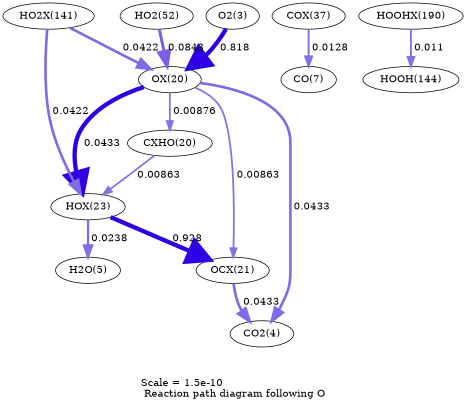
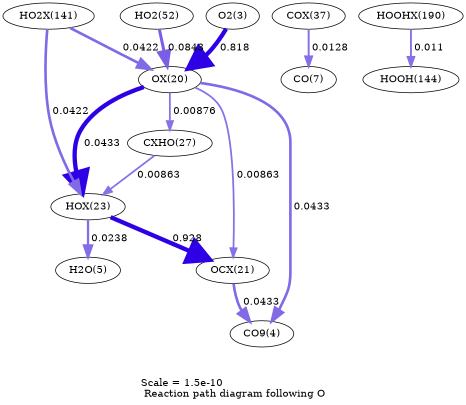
(170, 143) -> (170, 143)
(262, 334) -> (262, 334)
